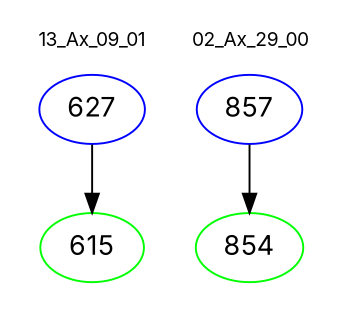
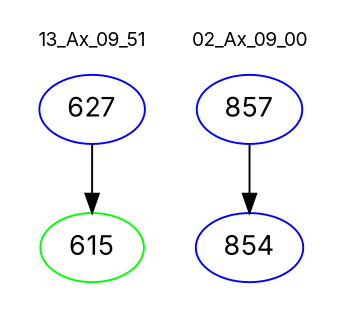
(92, 41) -> (92, 41)
(250, 41) -> (250, 41)
(250, 248) -> (250, 248)
